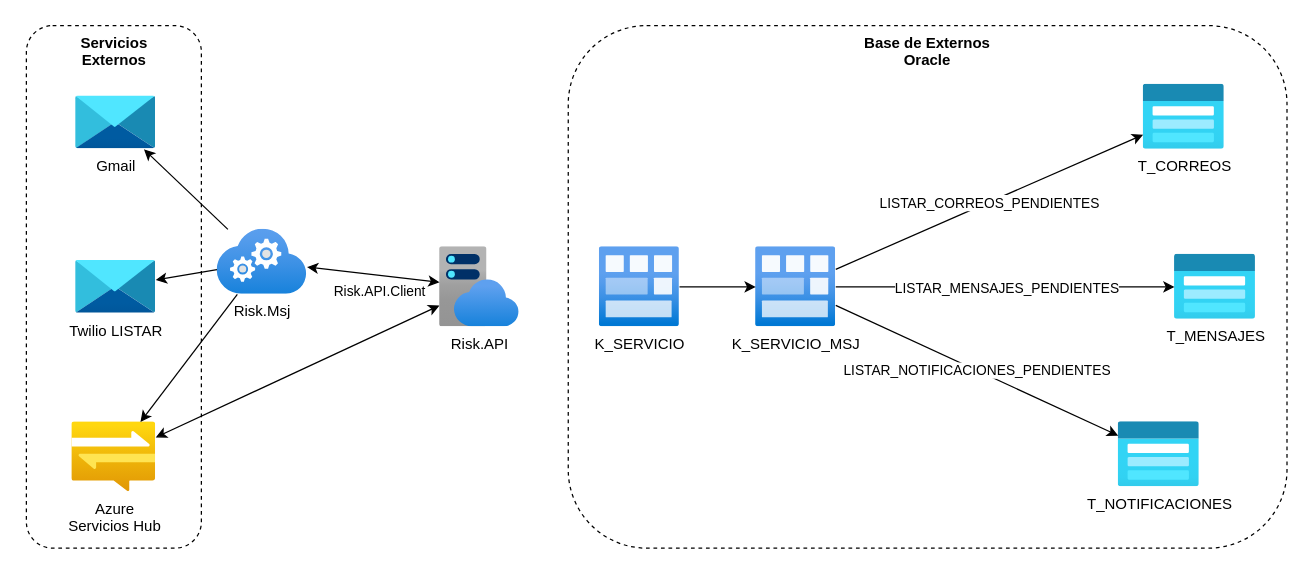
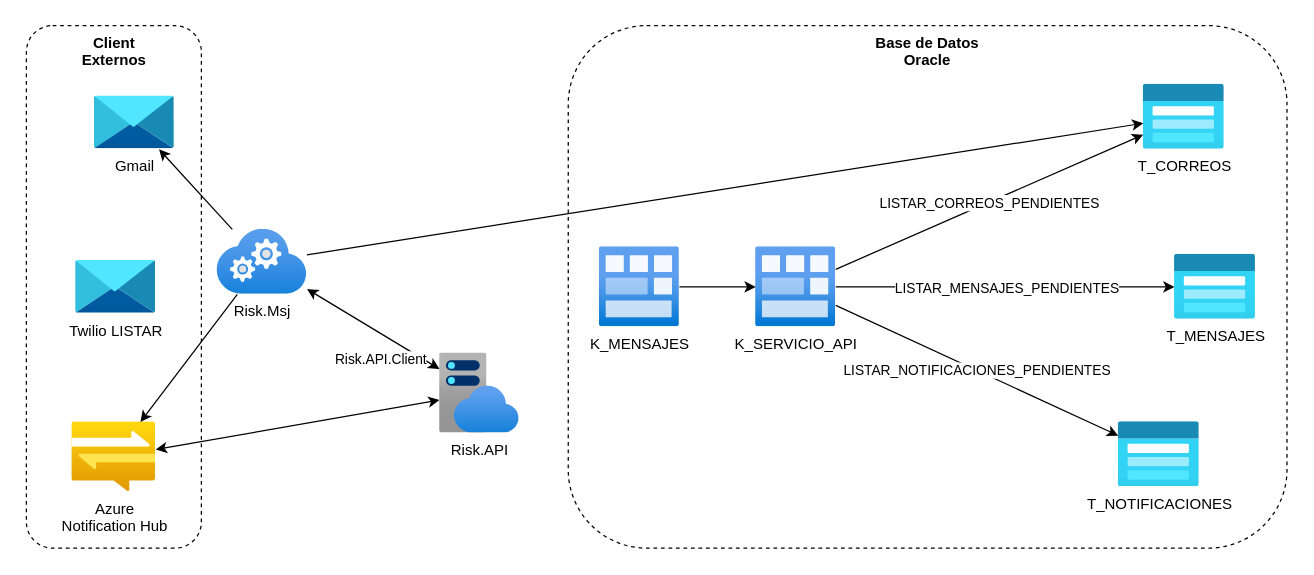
(114, 52) -> (114, 52)
(928, 52) -> (928, 52)
(116, 123) -> (134, 123)
(190, 274) -> (721, 190)
(479, 287) -> (479, 393)
(640, 345) -> (640, 345)
(796, 345) -> (796, 345)
(115, 519) -> (115, 519)
